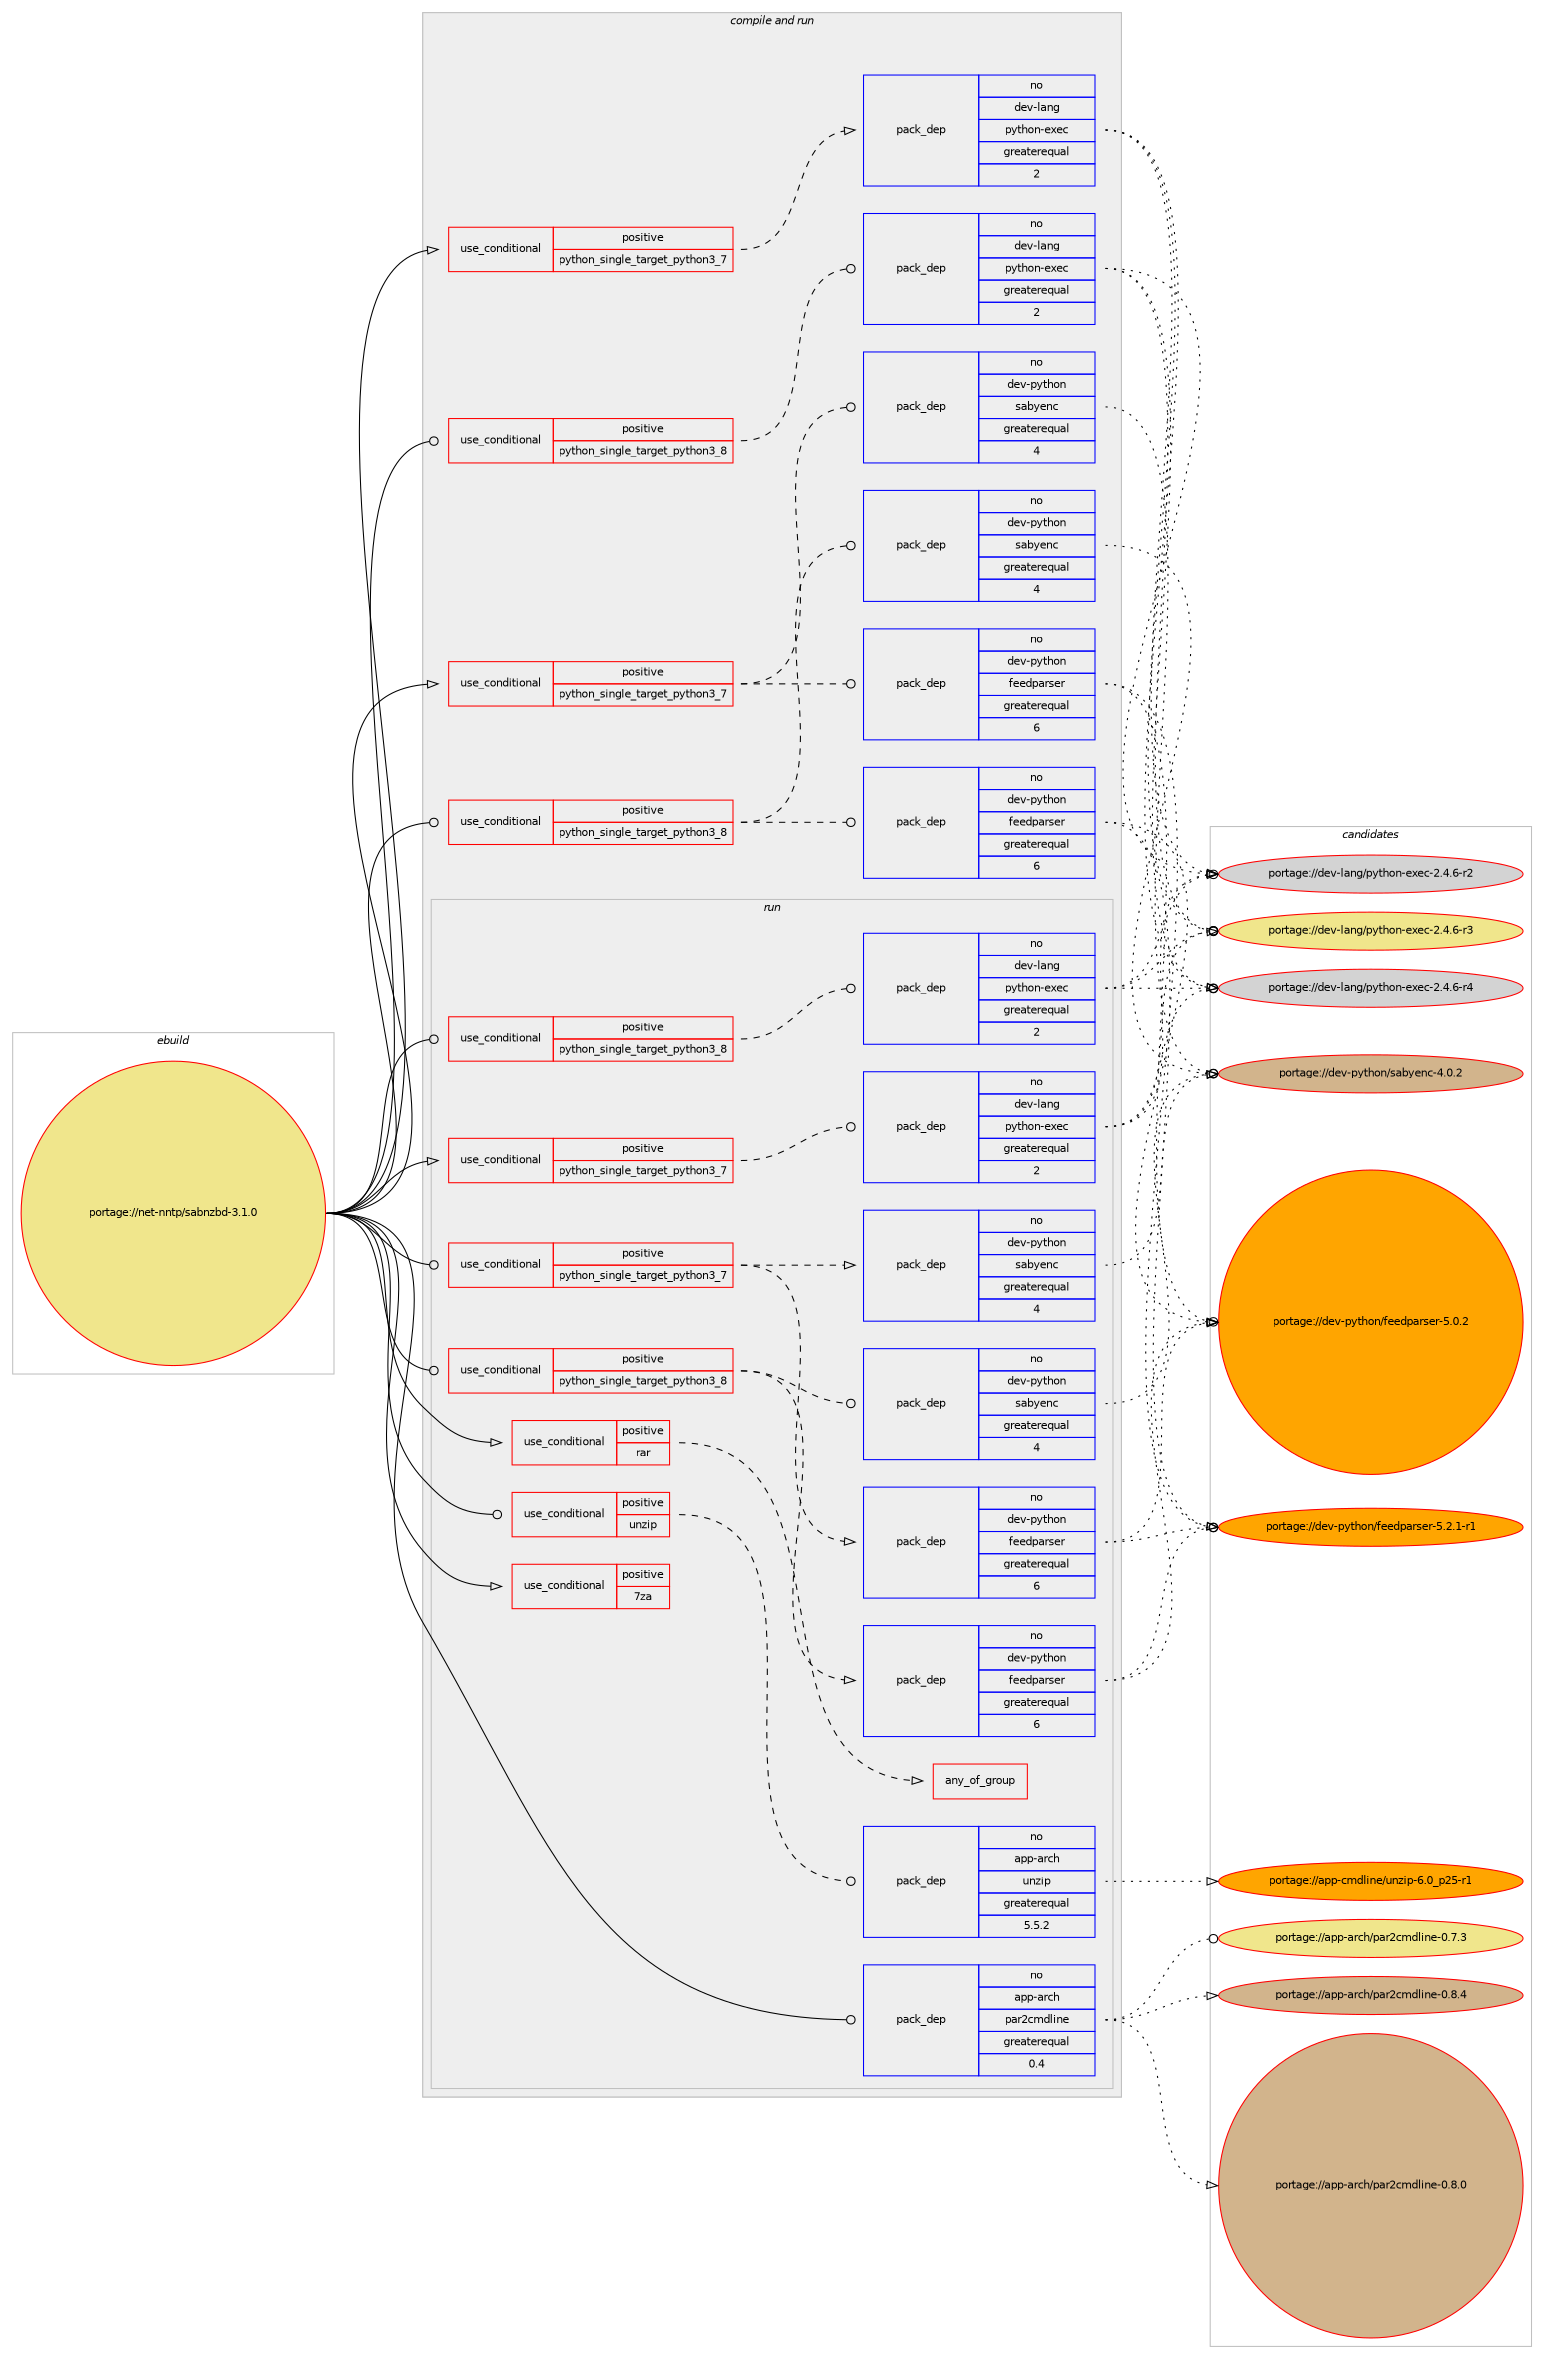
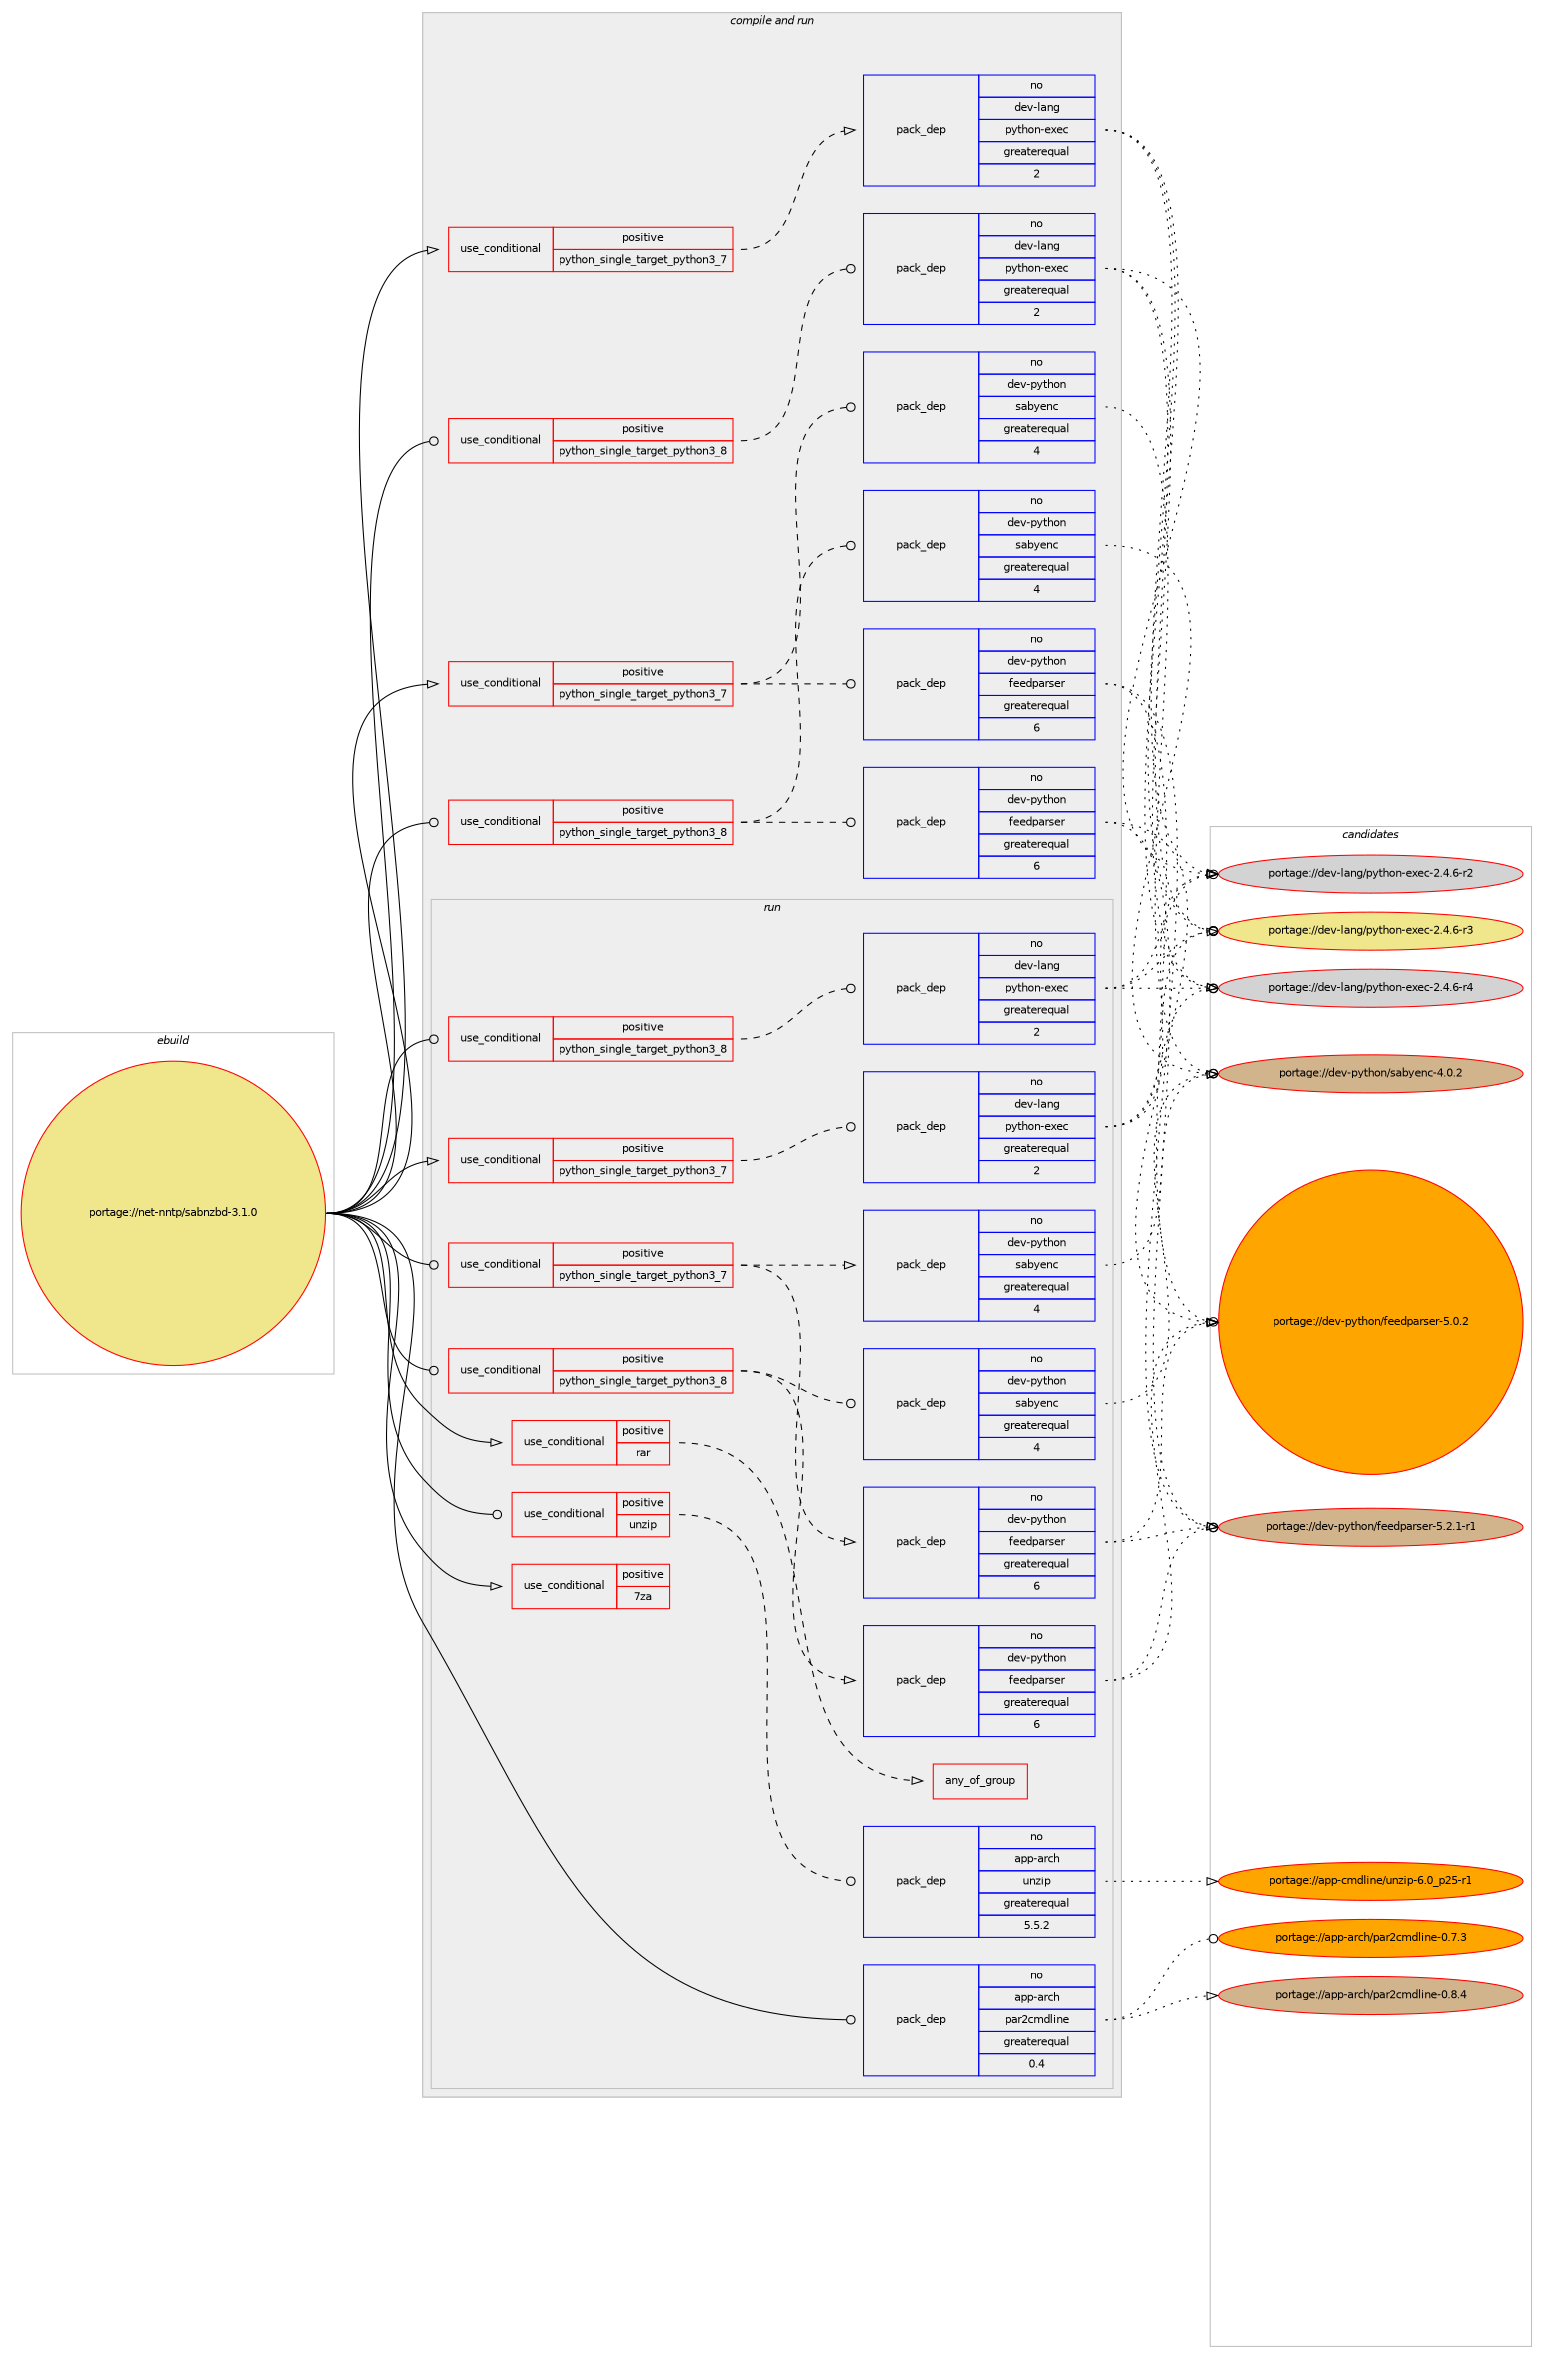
(1371, 1527) -> (1371, 1527)
(1371, 1938) -> (1371, 1938)
(1371, 2186) -> none
